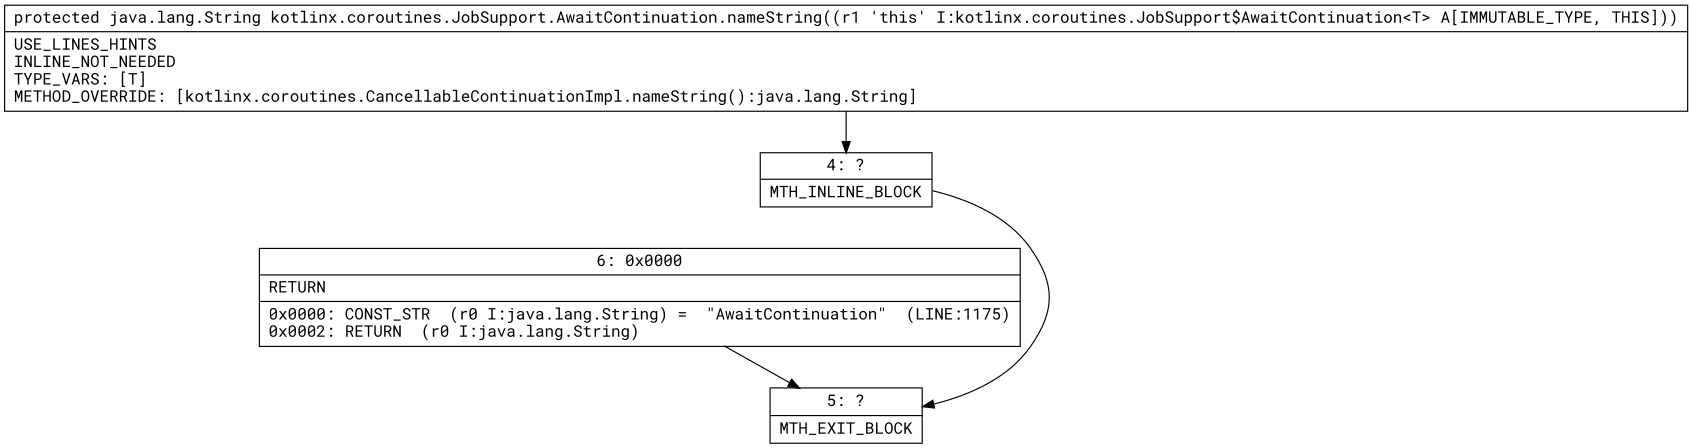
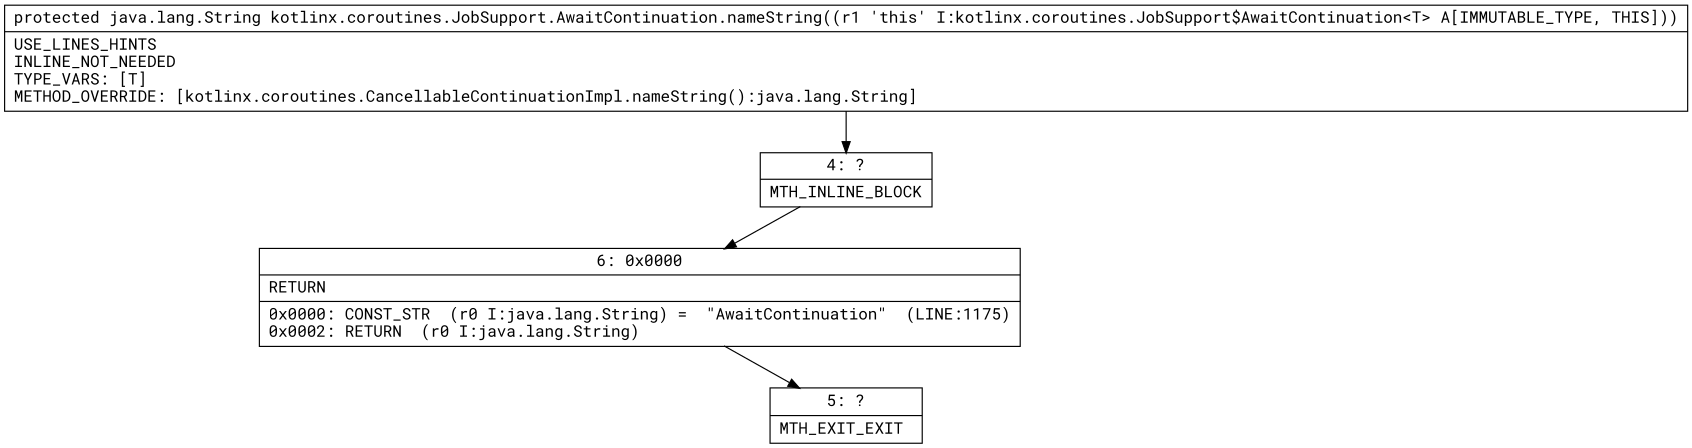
(1049, 297) -> (767, 225)
(846, 429) -> (842, 429)
